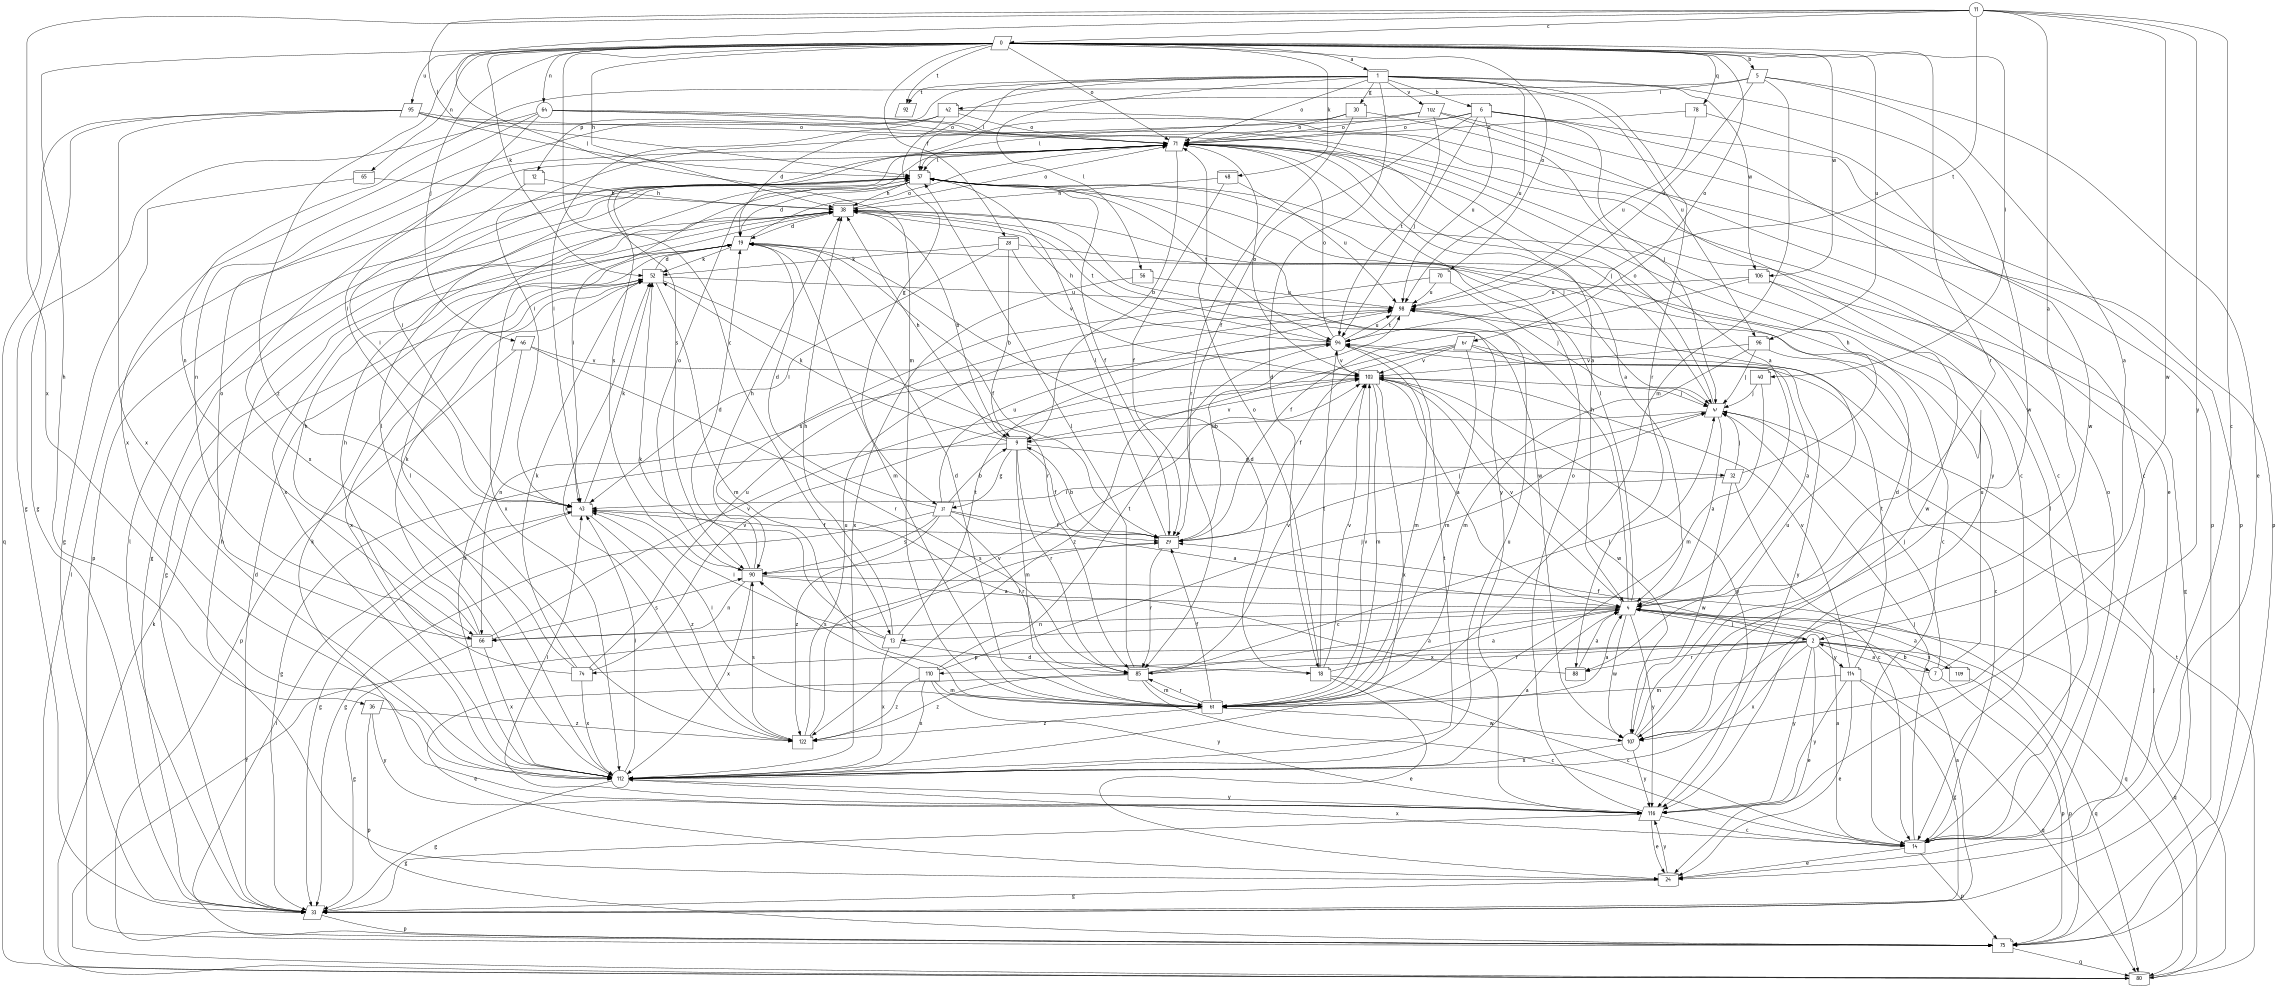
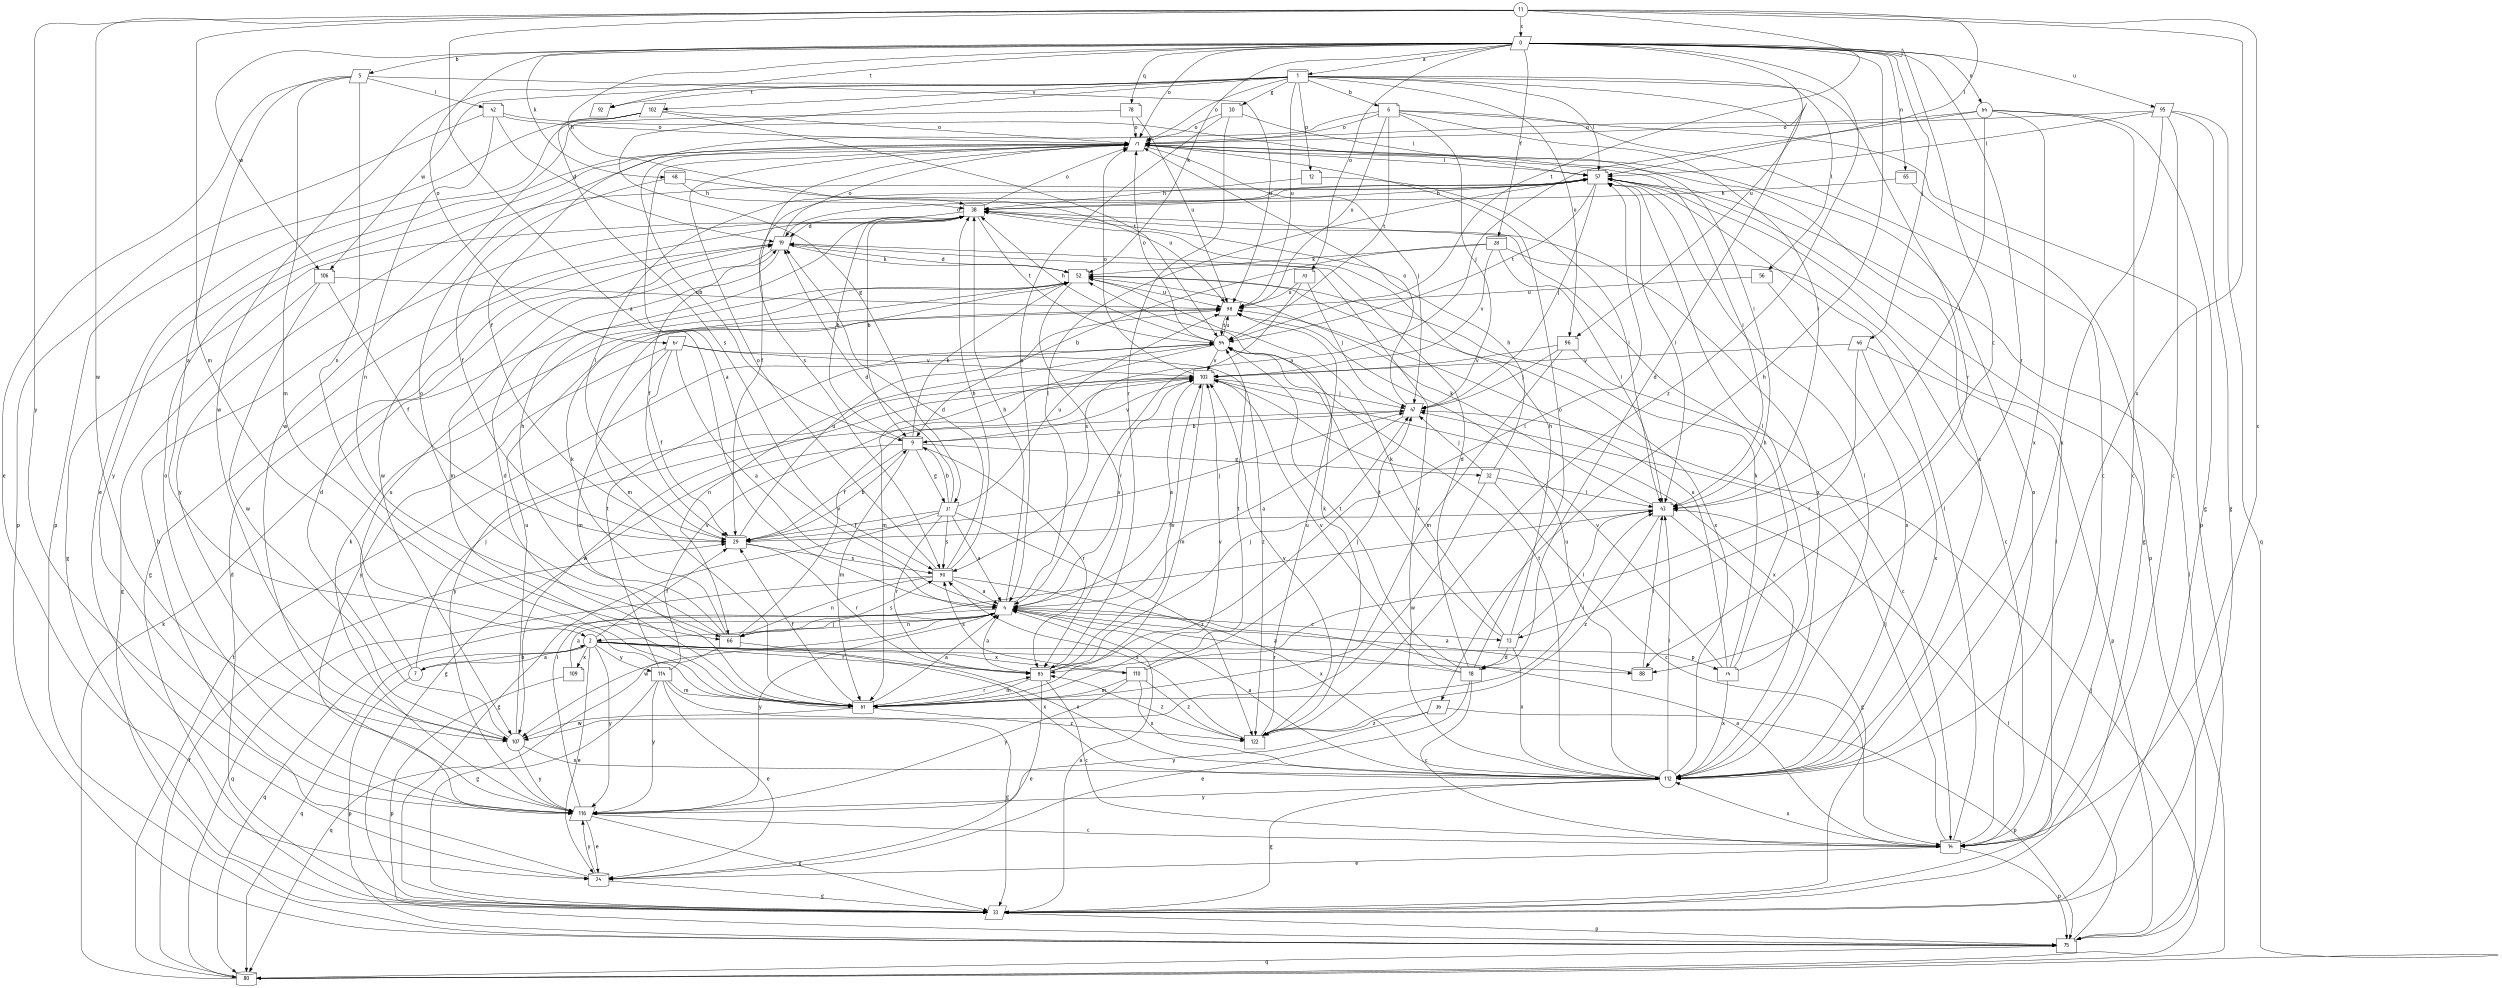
(1414, 227) -> (1384, 227)
(1760, 377) -> none
(346, 511) -> (1558, 384)
(969, 689) -> (1154, 711)
